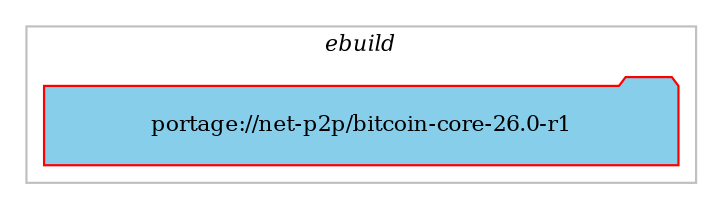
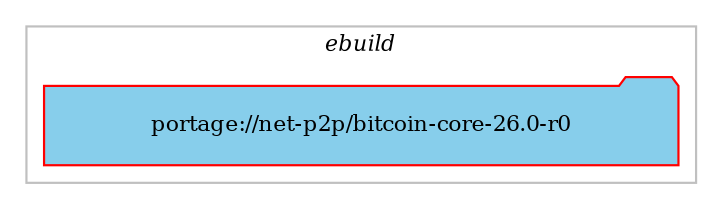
(361, 126) -> (361, 126)
